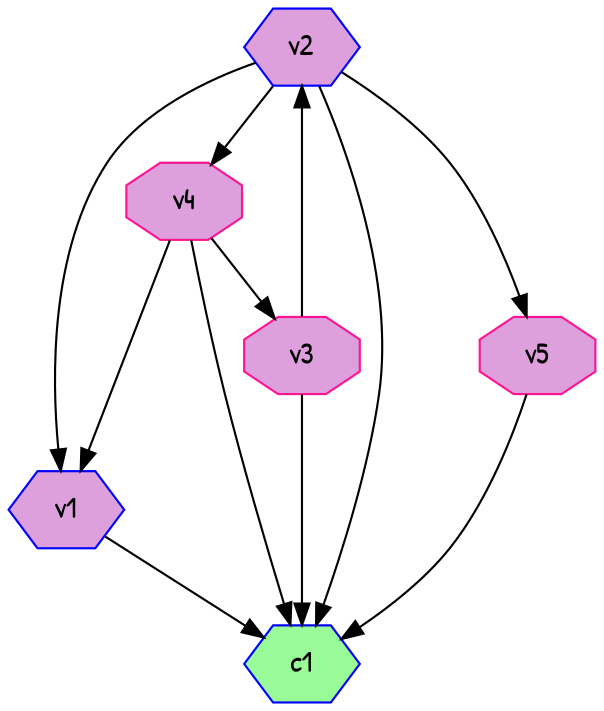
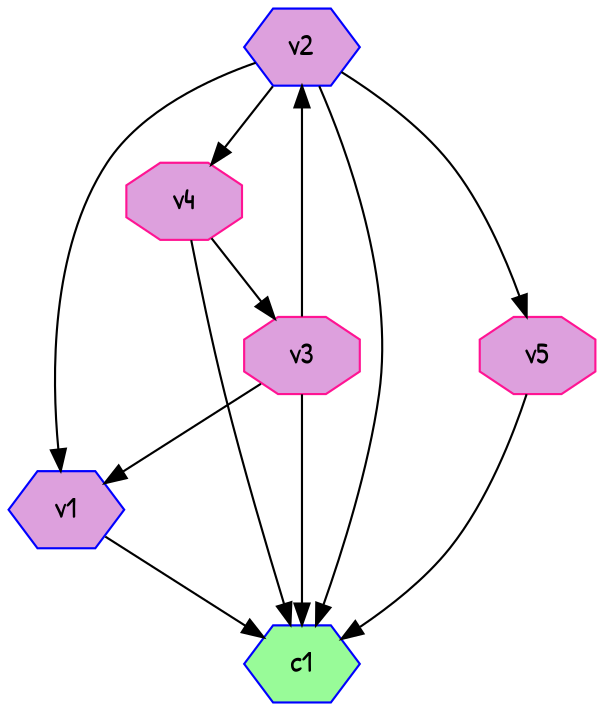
(129, 345) -> (192, 428)
